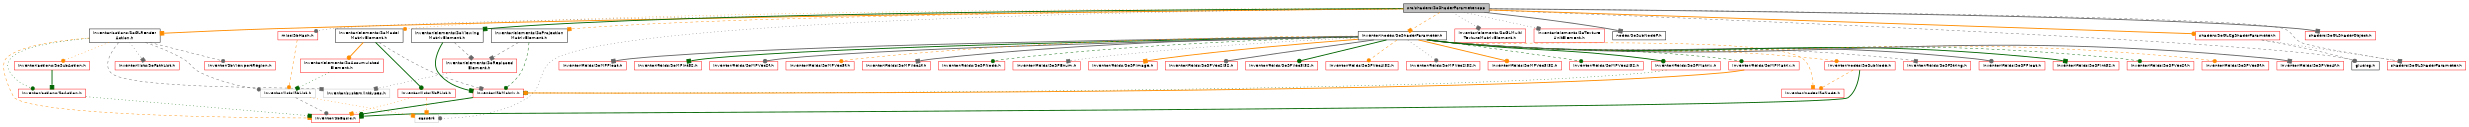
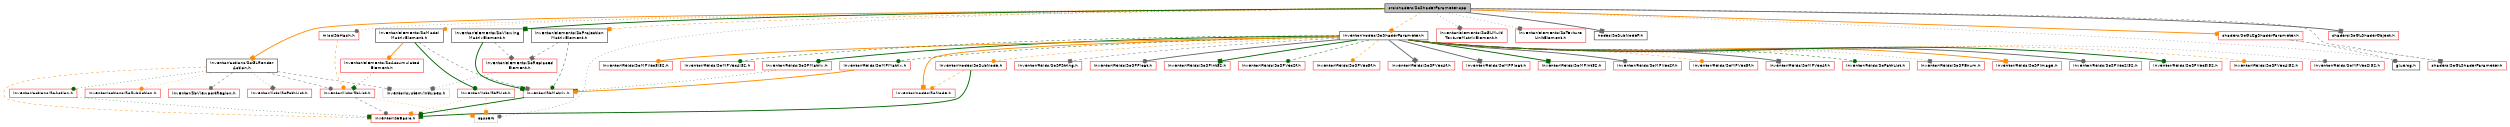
(1922, 29) -> (1933, 29)
(1630, 43) -> (1121, 43)
(972, 66) -> (1876, 66)
(52, 77) -> none
(288, 93) -> (347, 93)
